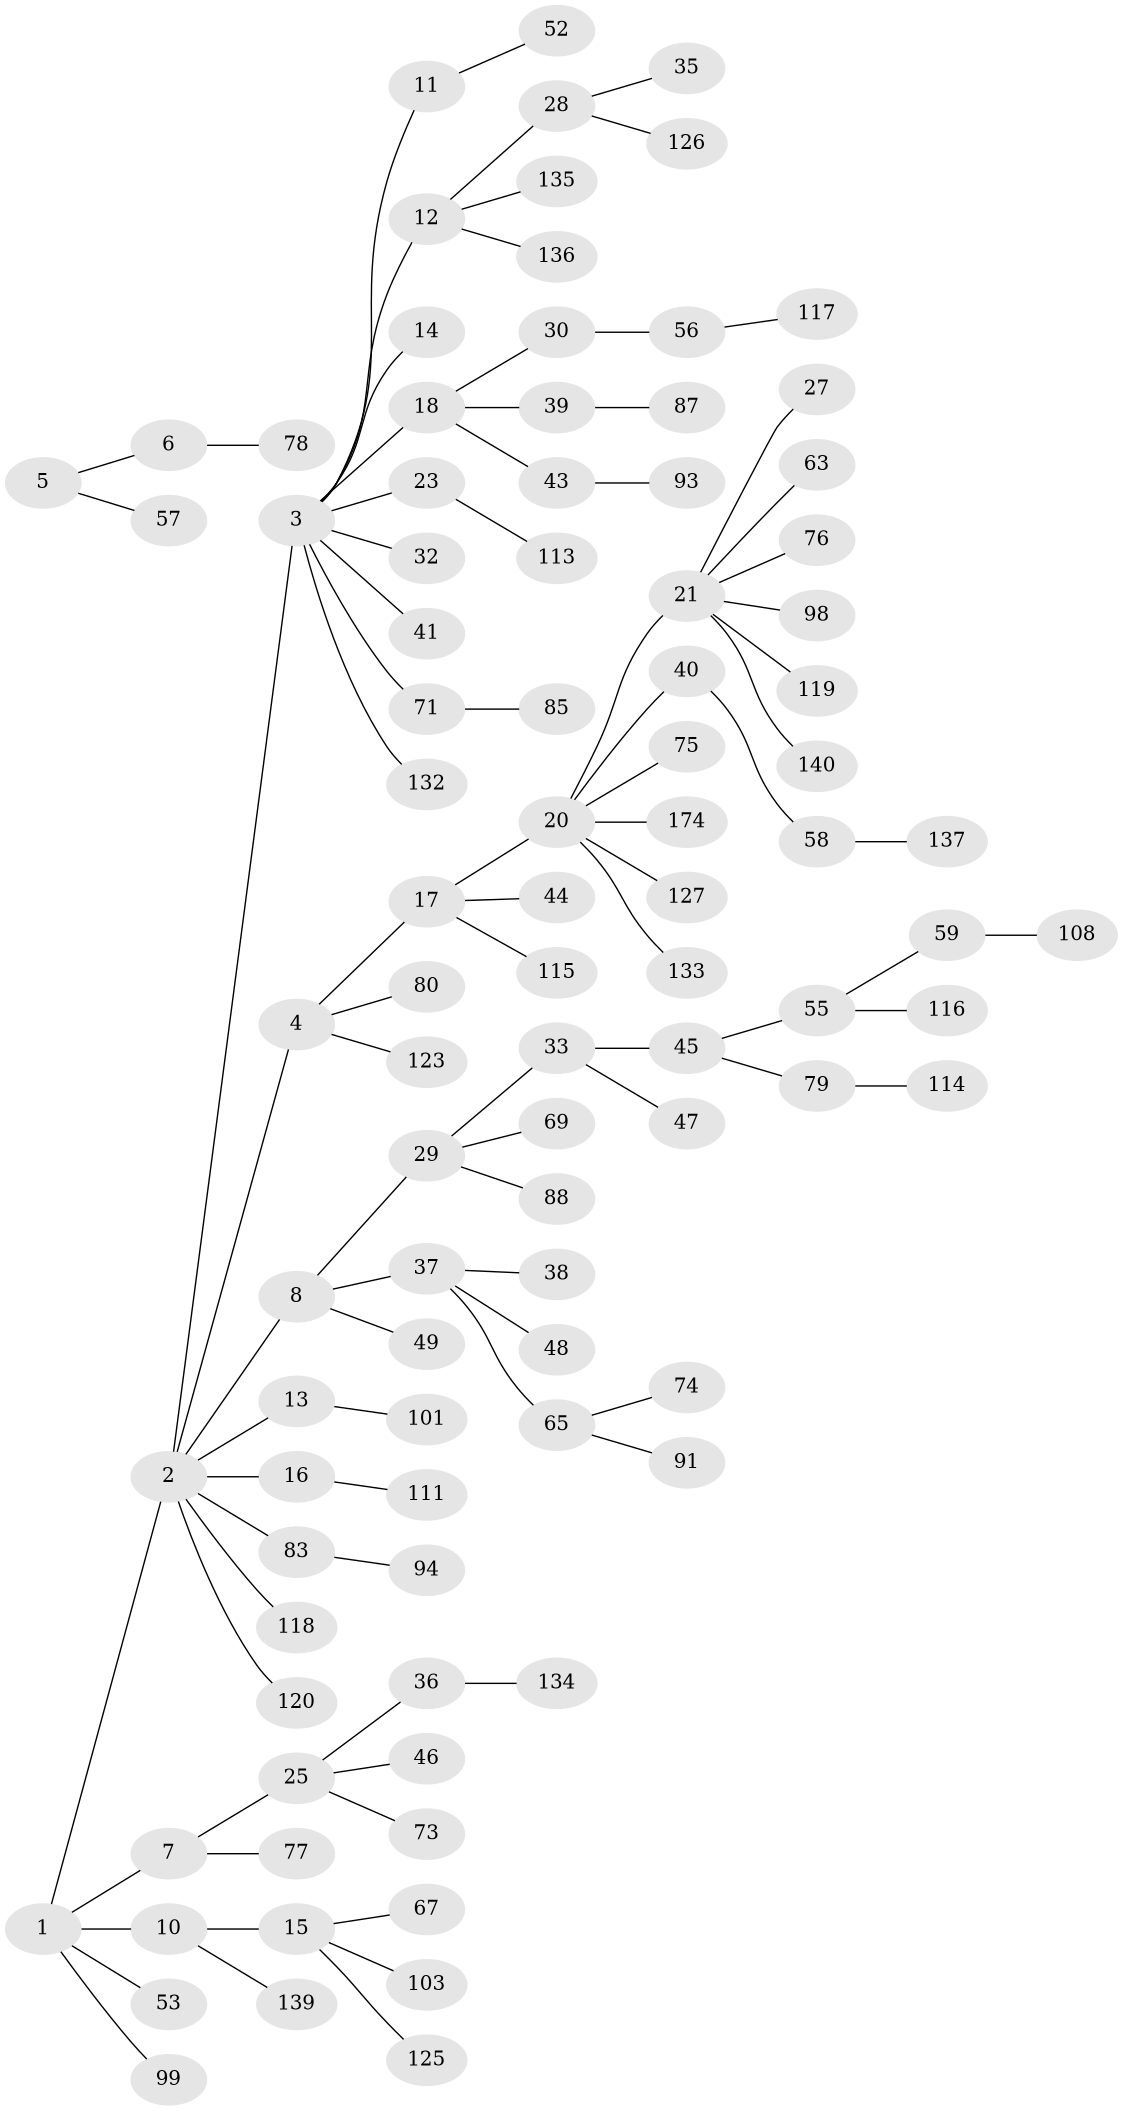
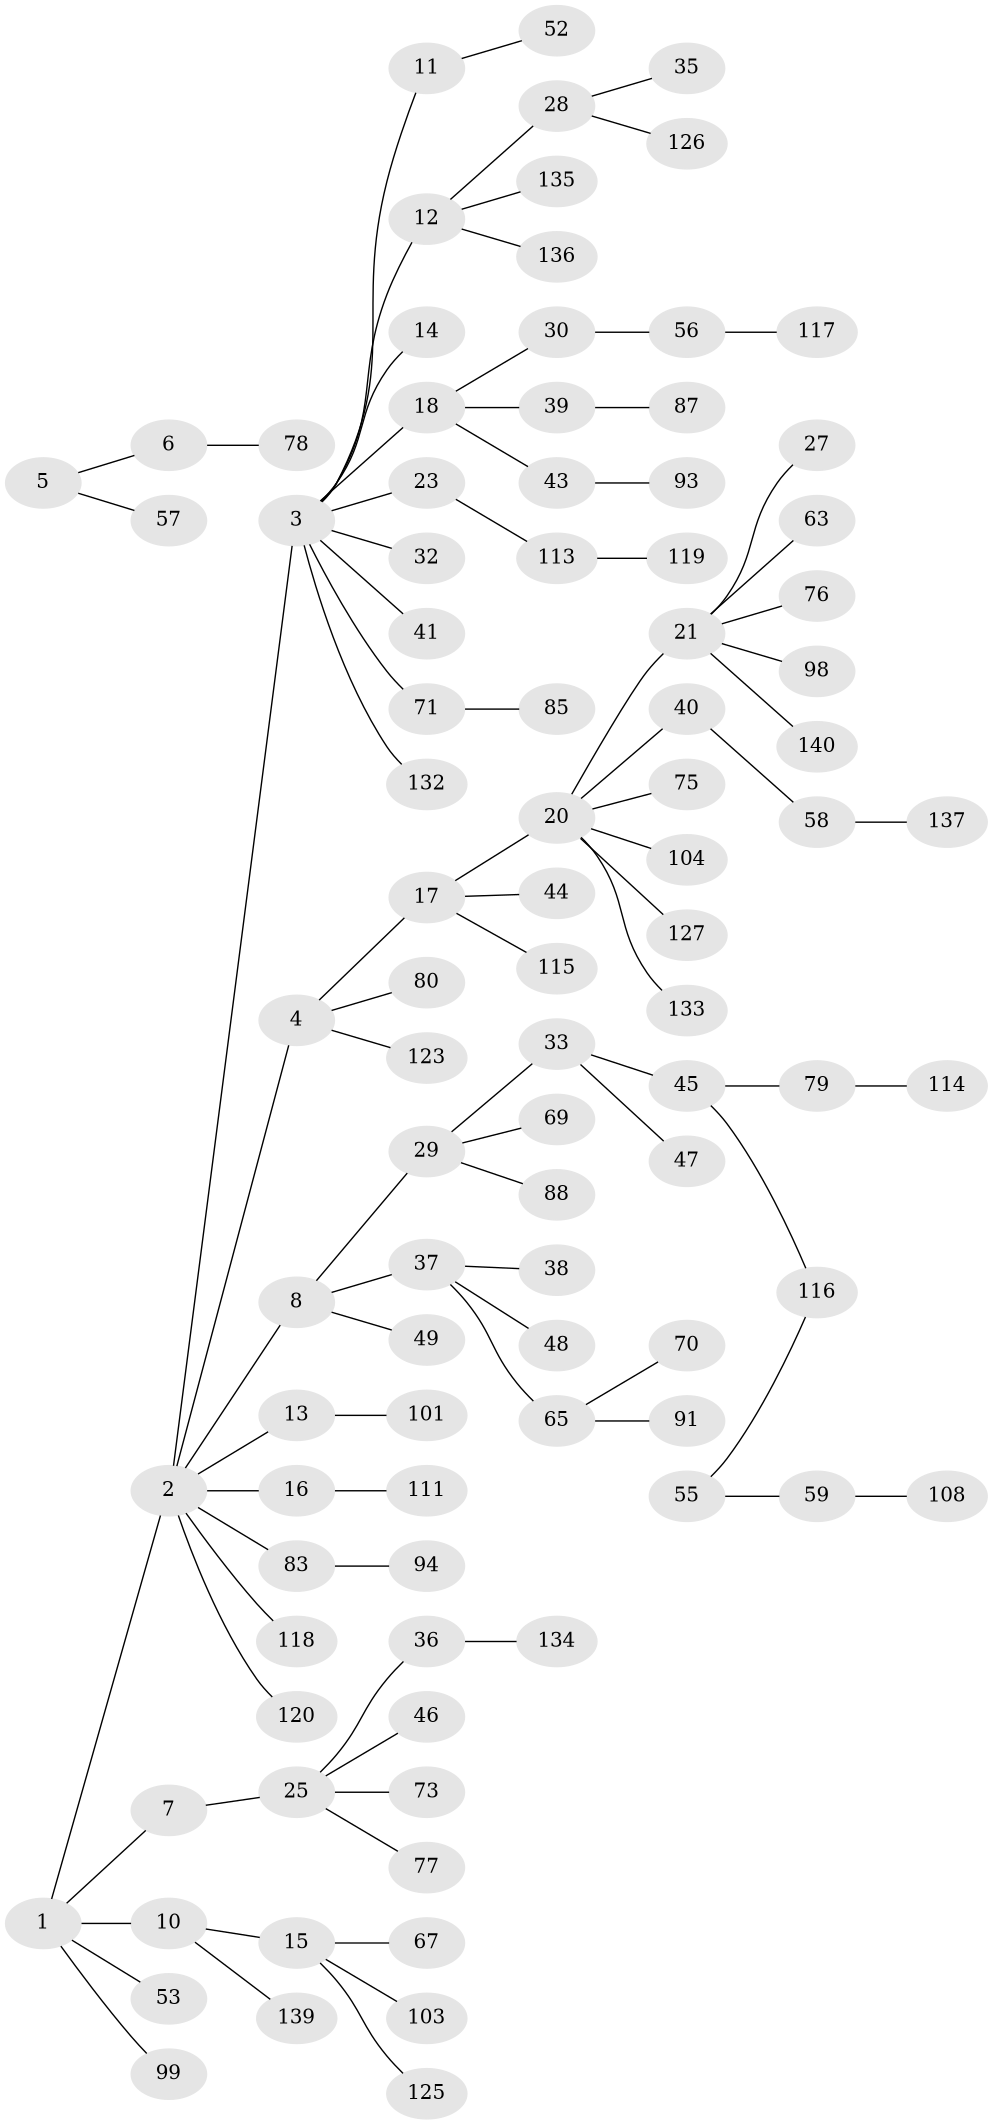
(752, 643) -> (622, 558)
(687, 822) -> (687, 860)
(752, 1029) -> (765, 1183)
(687, 1387) -> (687, 1346)
(233, 1854) -> (362, 1830)
